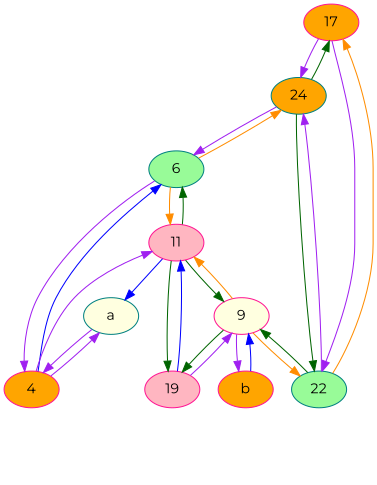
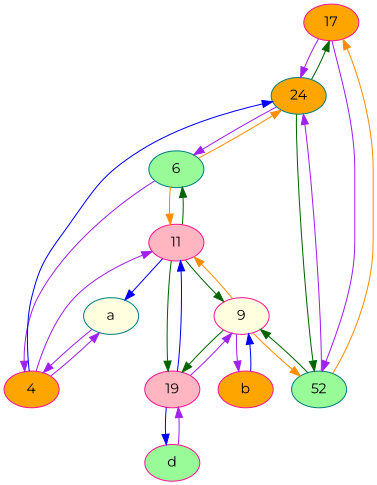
(75, 269) -> (92, 193)
(319, 389) -> (319, 389)
none -> (172, 463)
